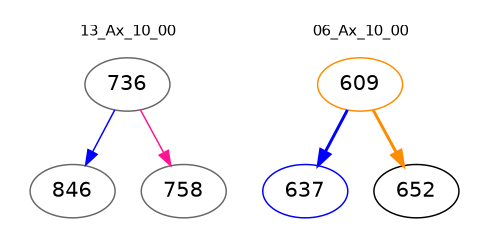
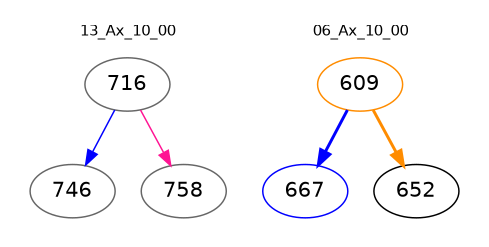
(127, 84) -> (127, 84)
(73, 191) -> (73, 191)
(305, 191) -> (305, 191)
